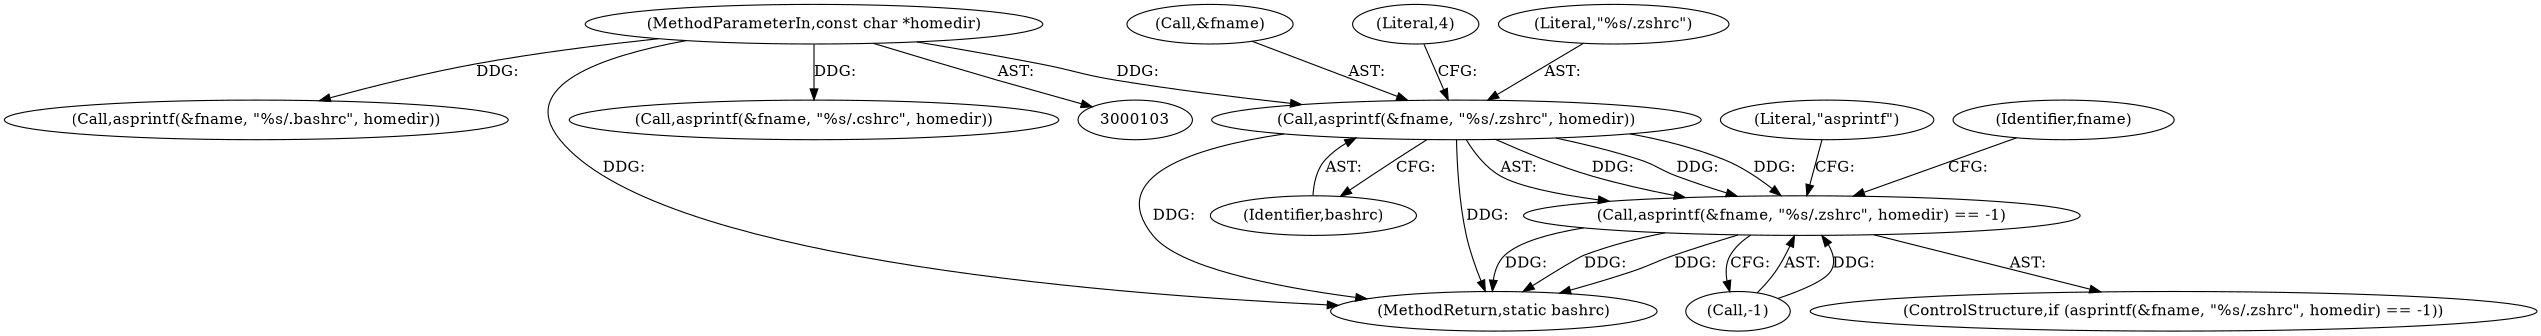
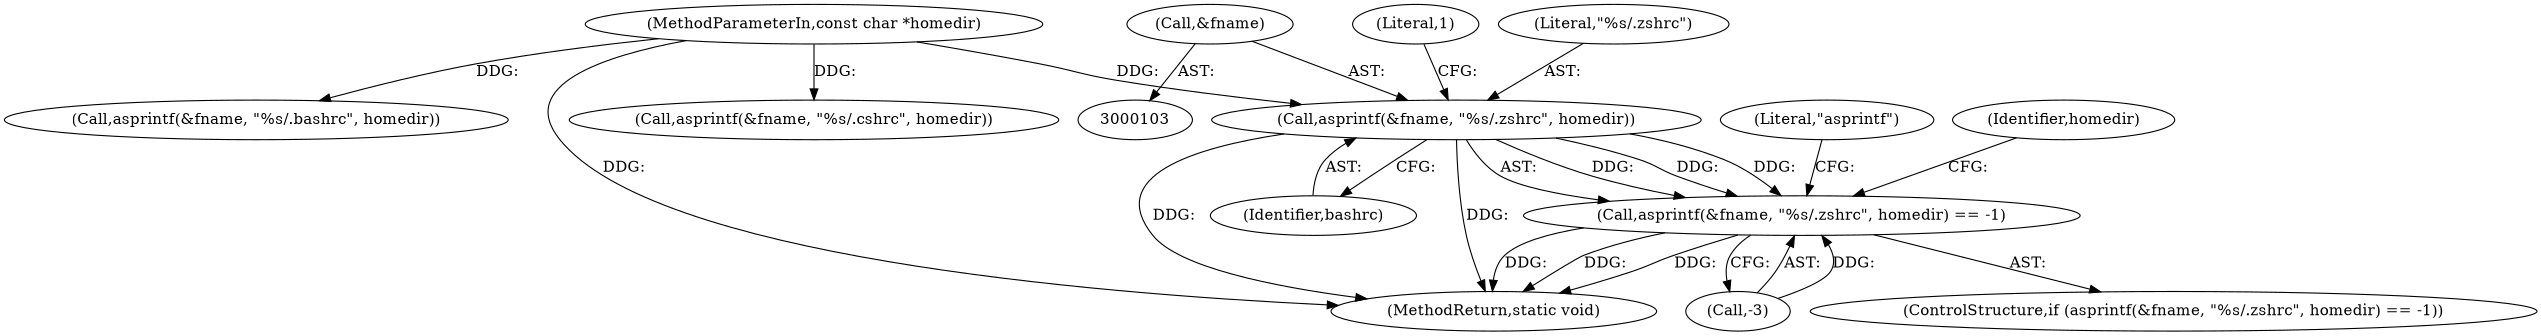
(1416, 24) -> (1416, 24)
(977, 74) -> (1176, 68)
(2064, 120) -> (2064, 120)
(1494, 311) -> (1494, 311)
(1738, 311) -> (1738, 311)
